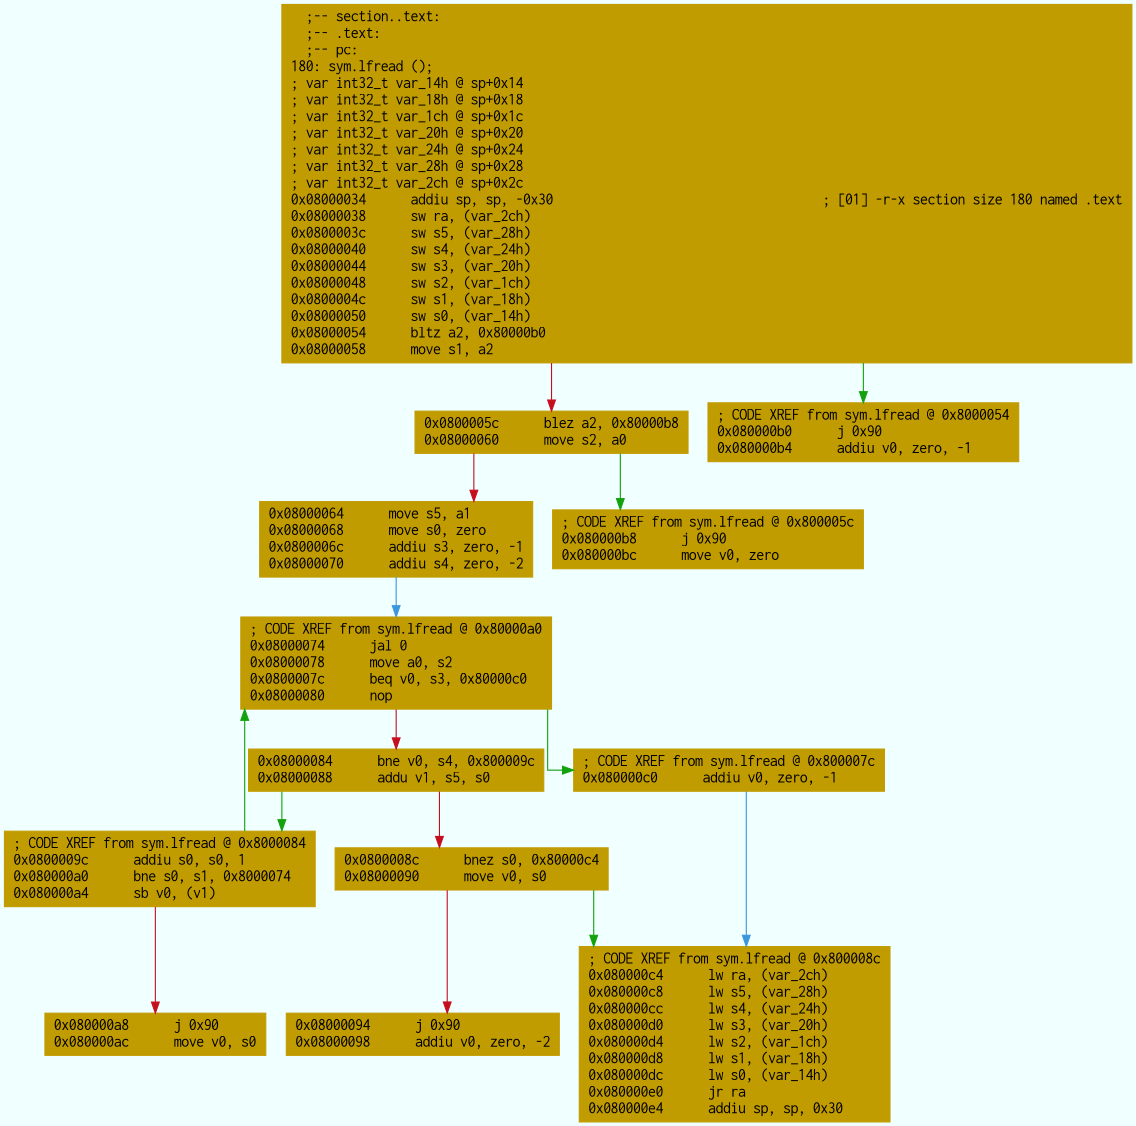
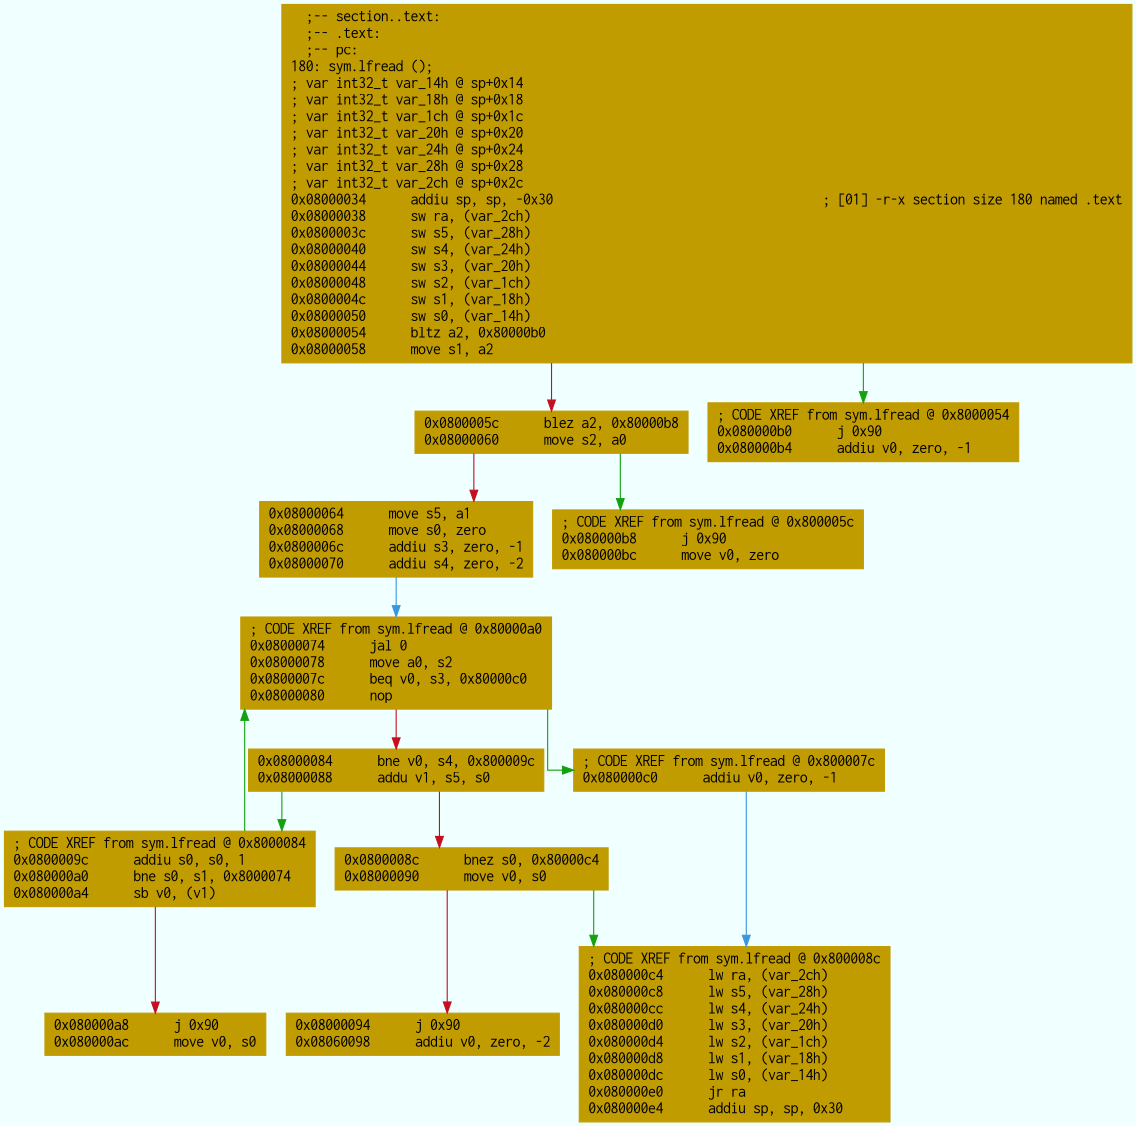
(423, 1034) -> (423, 1034)
